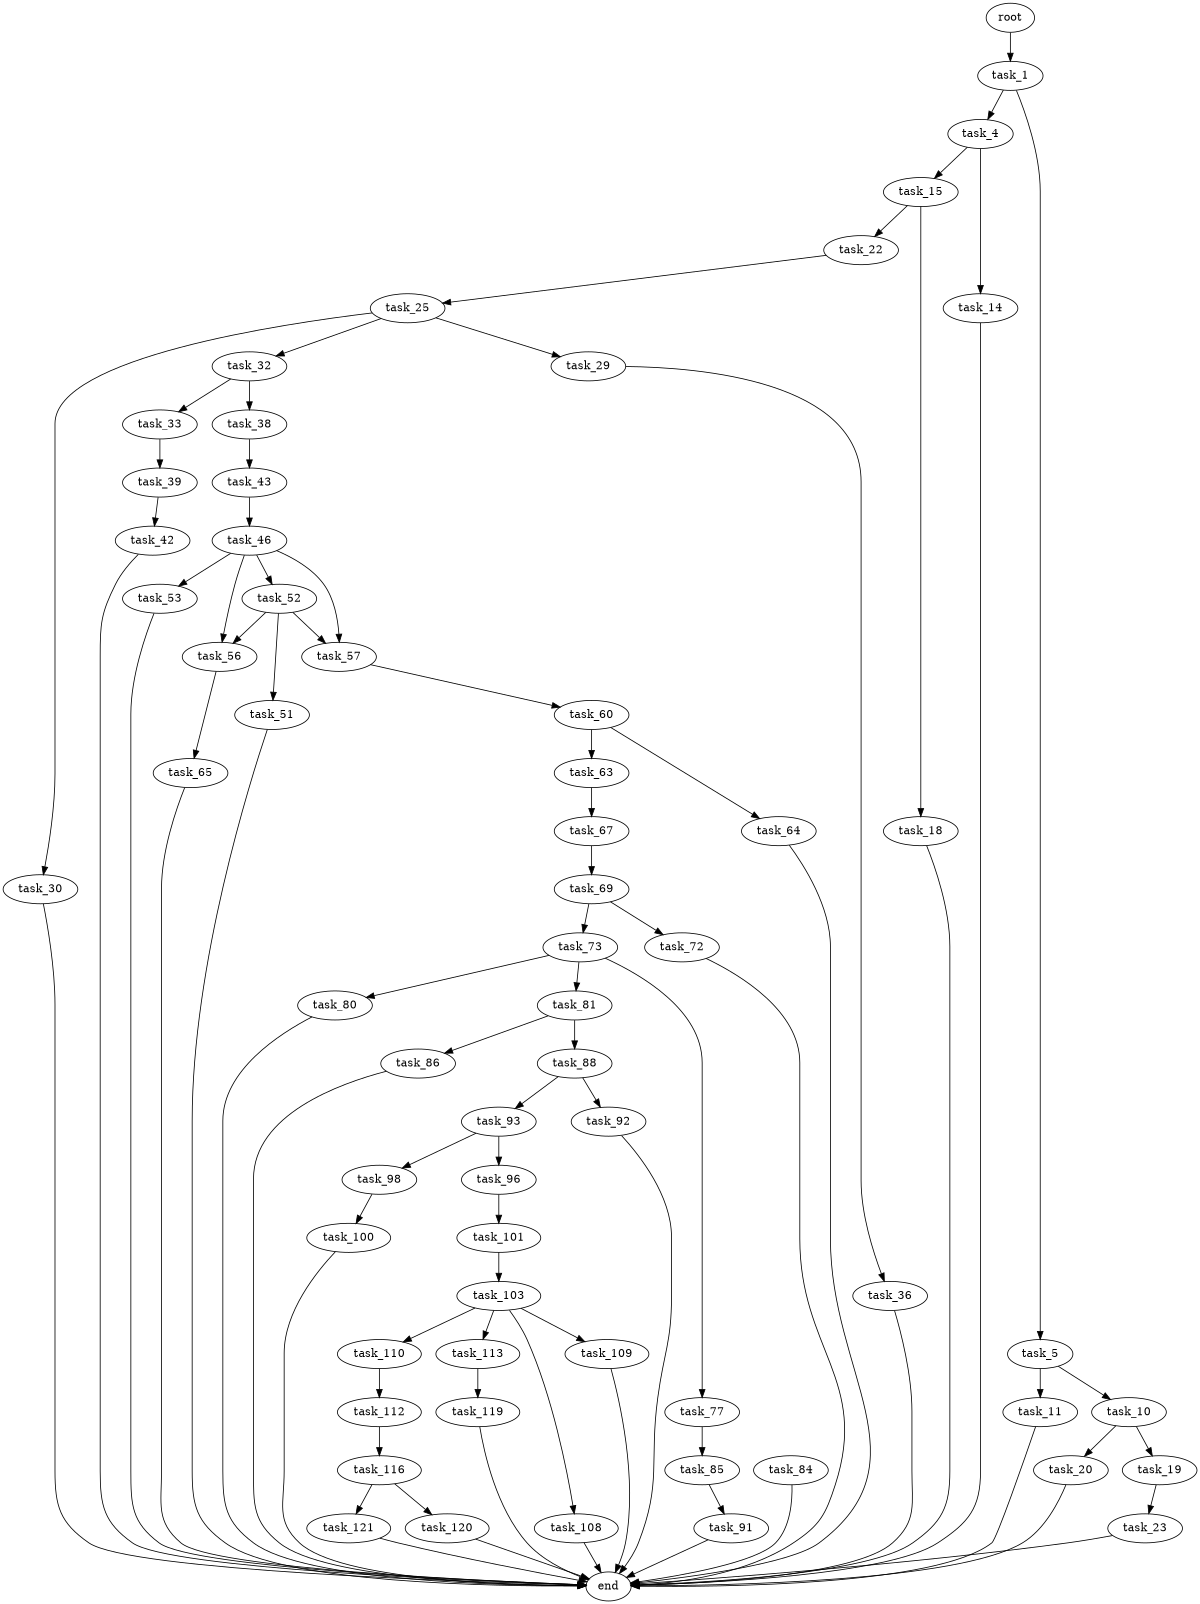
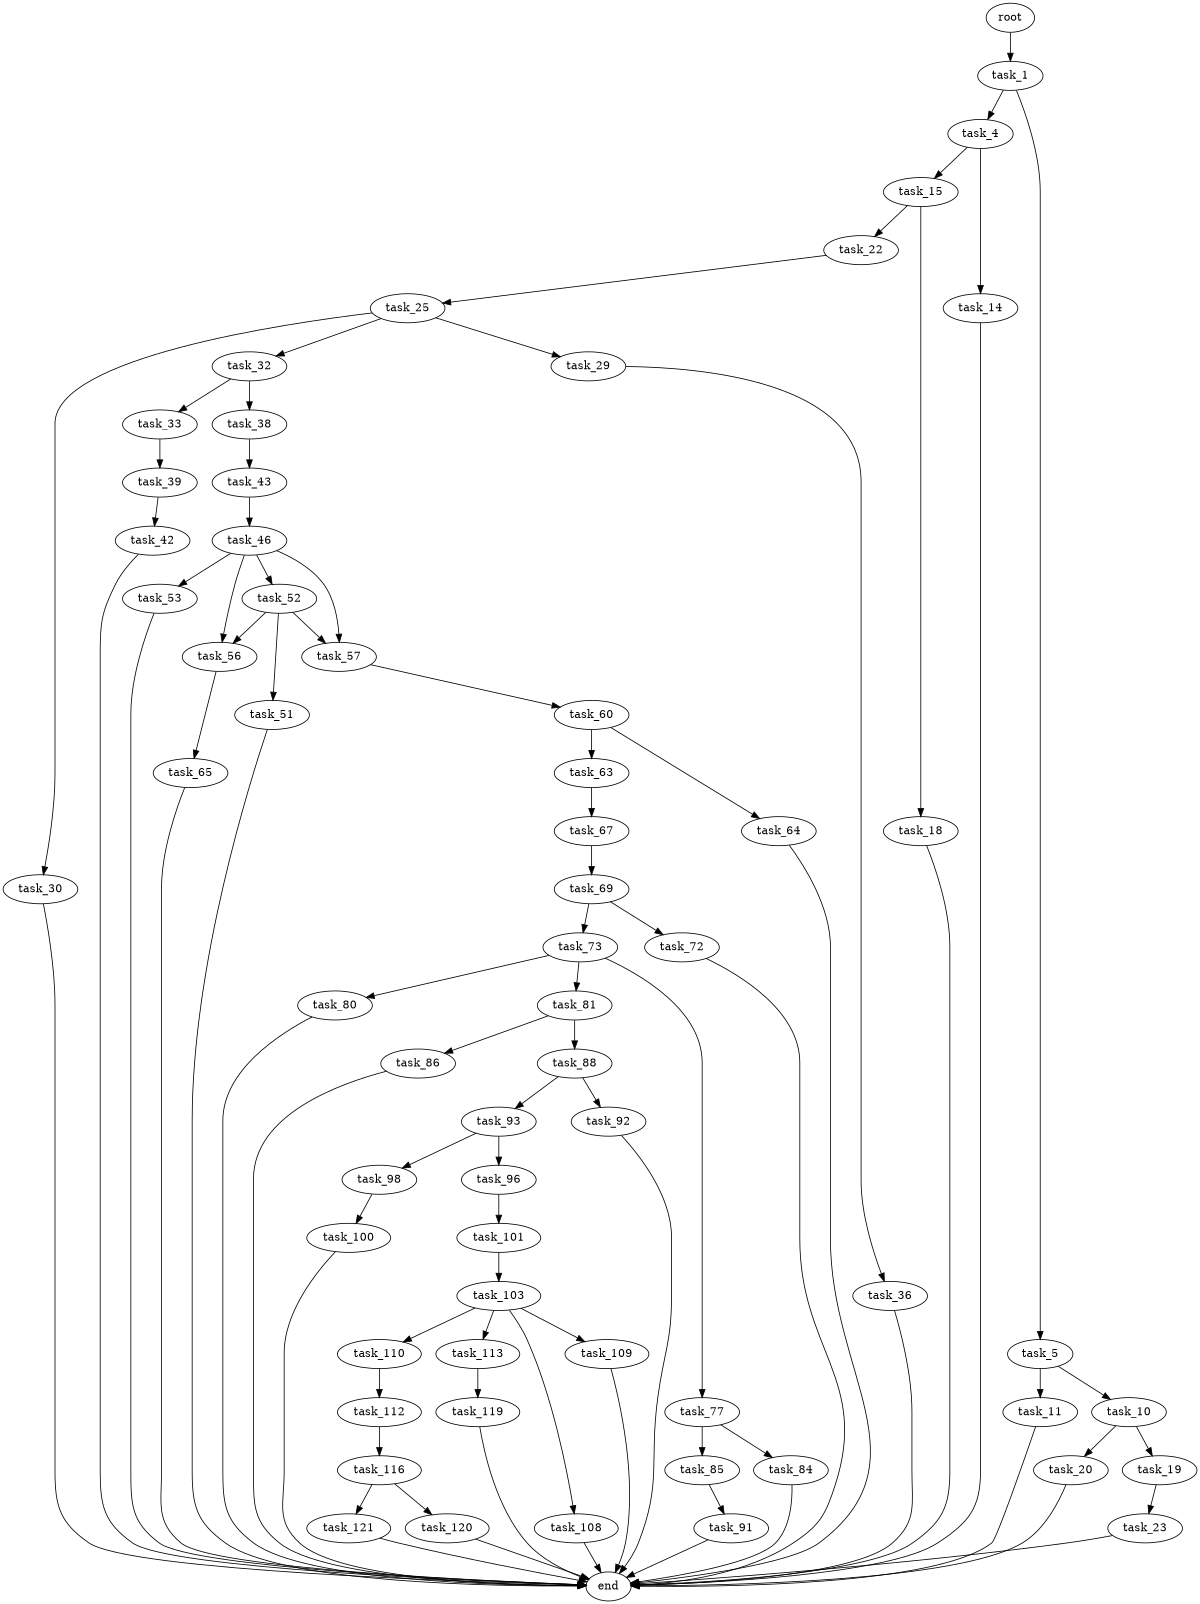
none -> (743, 1439)
